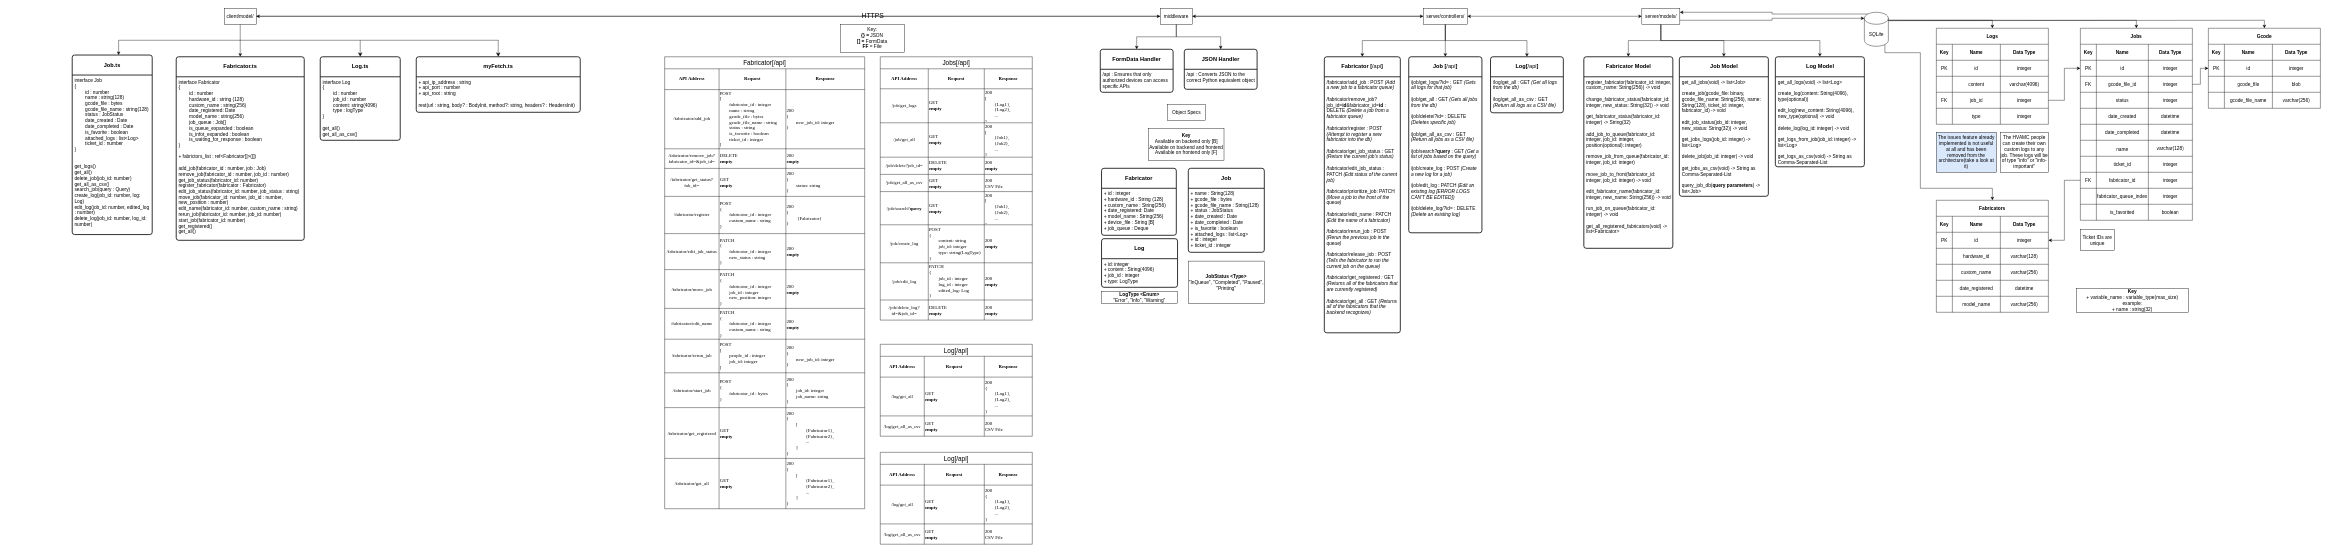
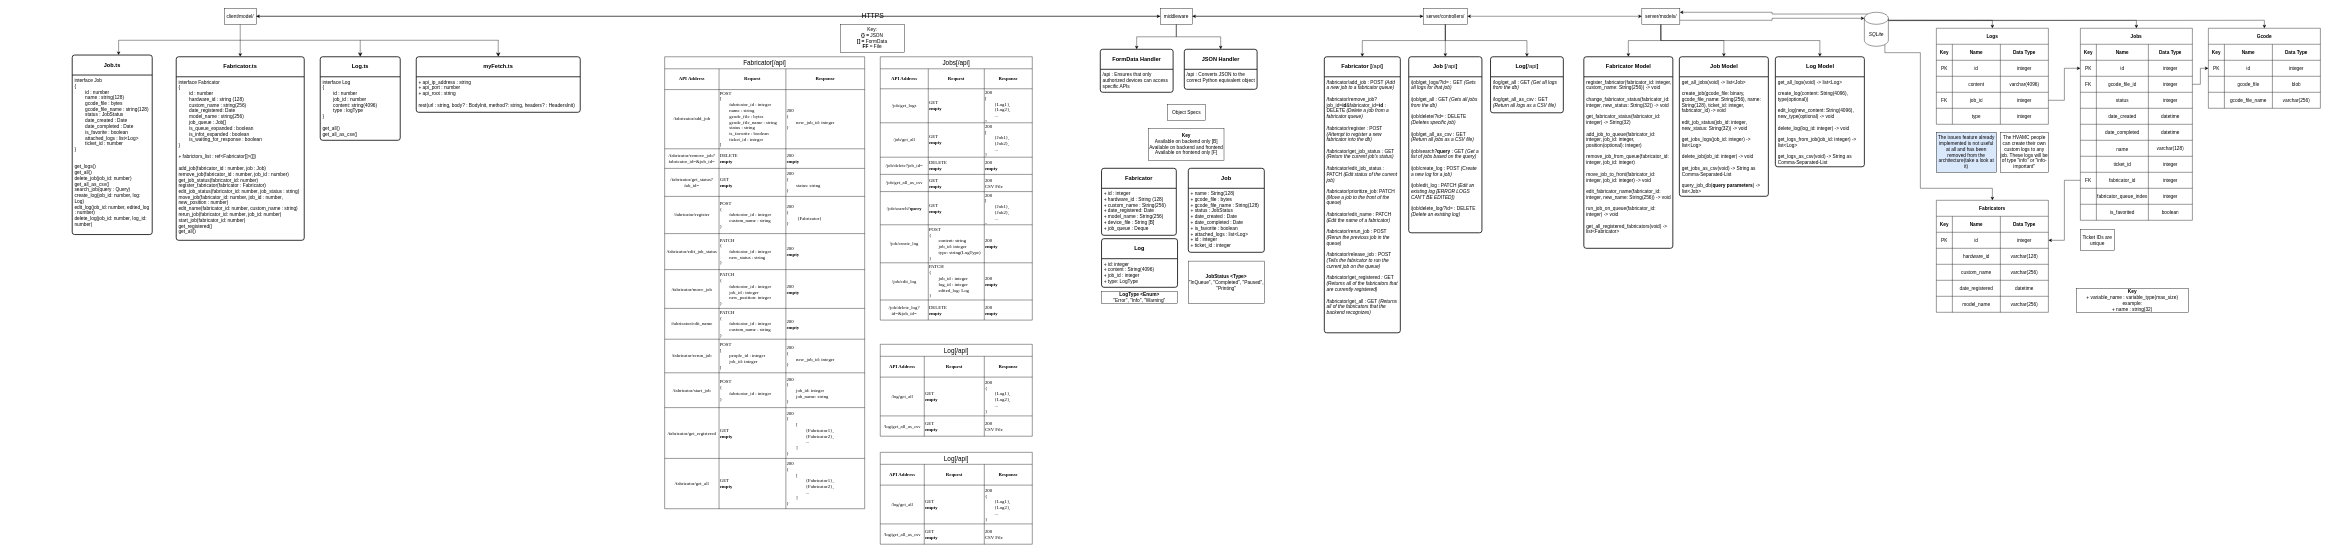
(746, 390) -> (748, 390)
